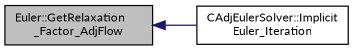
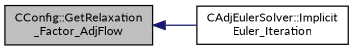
(79, 25) -> (79, 25)
